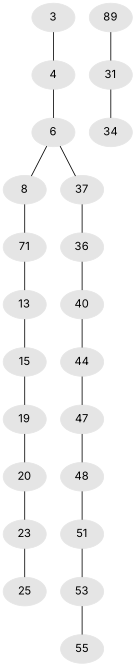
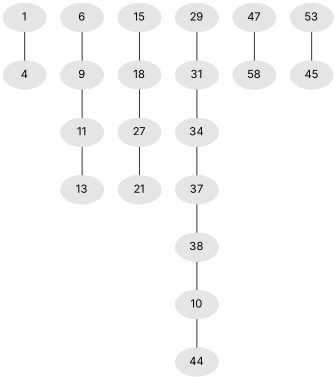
(53, 18) -> (25, 18)
(111, 18) -> (197, 18)
(53, 104) -> none
(68, 161) -> (197, 161)
(25, 190) -> (82, 75)
(25, 247) -> (82, 132)
(82, 247) -> (197, 247)
(82, 305) -> (197, 305)
(25, 333) -> none
(82, 391) -> none
(25, 419) -> (140, 75)
(25, 477) -> (140, 132)
(82, 477) -> (254, 75)
(25, 534) -> (140, 190)
(82, 534) -> none
(25, 592) -> none
(82, 649) -> (312, 75)
